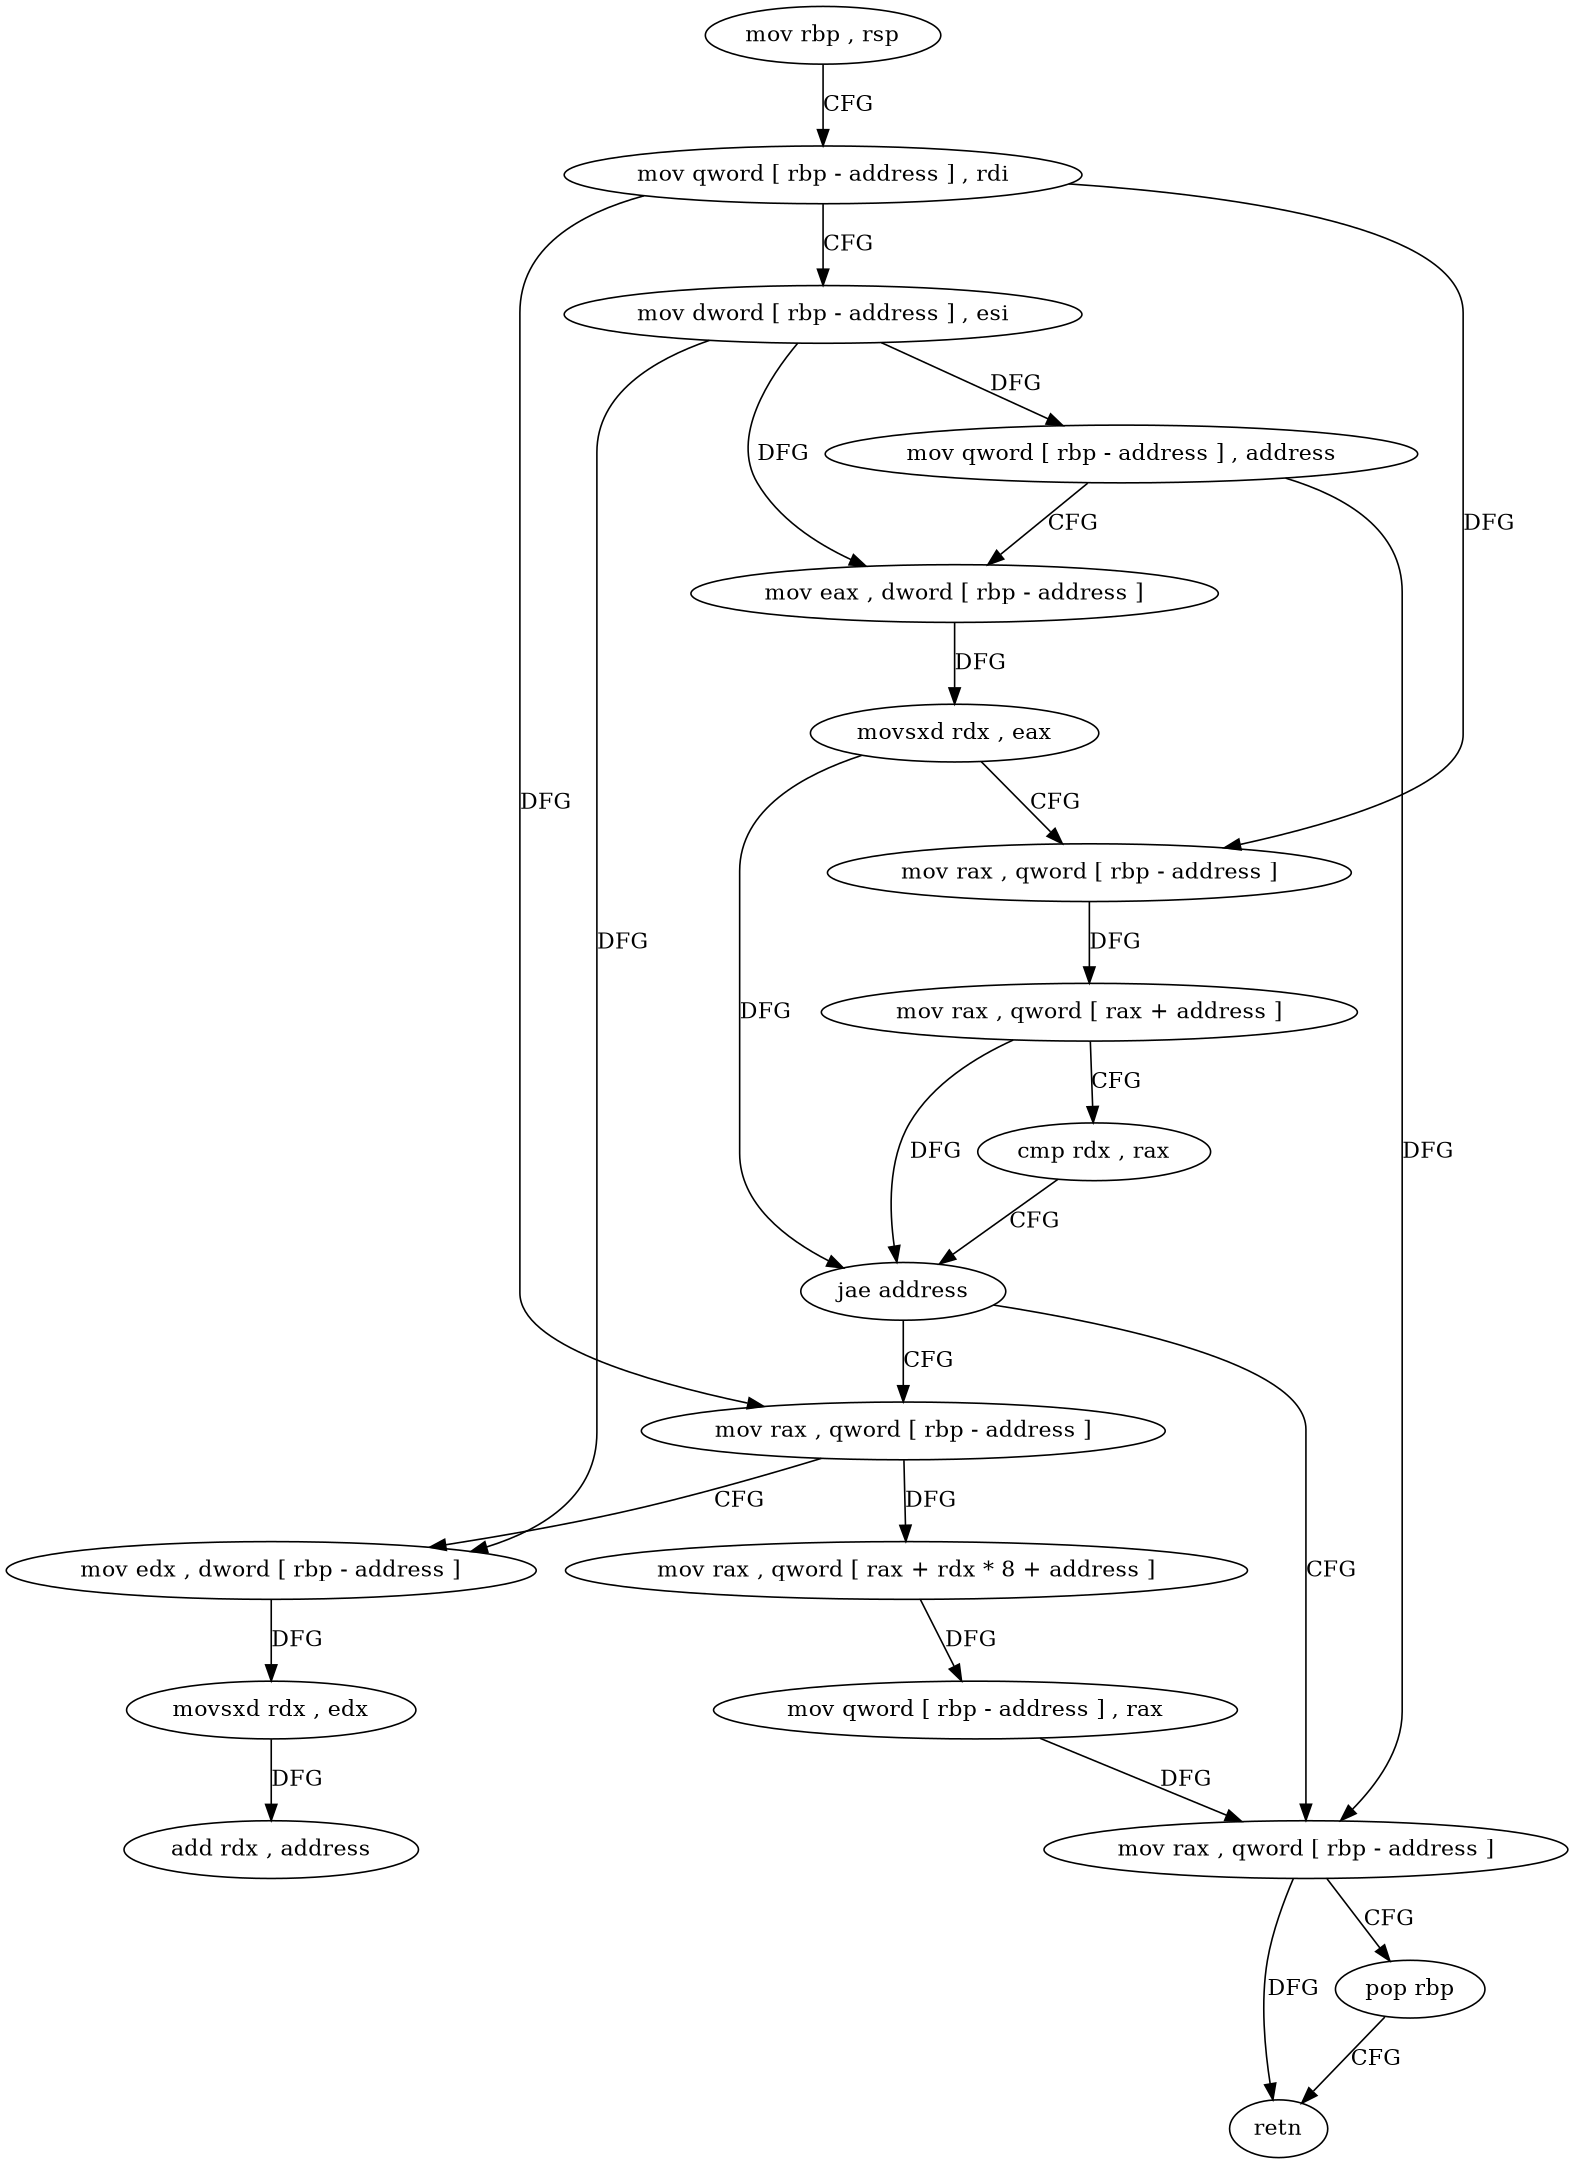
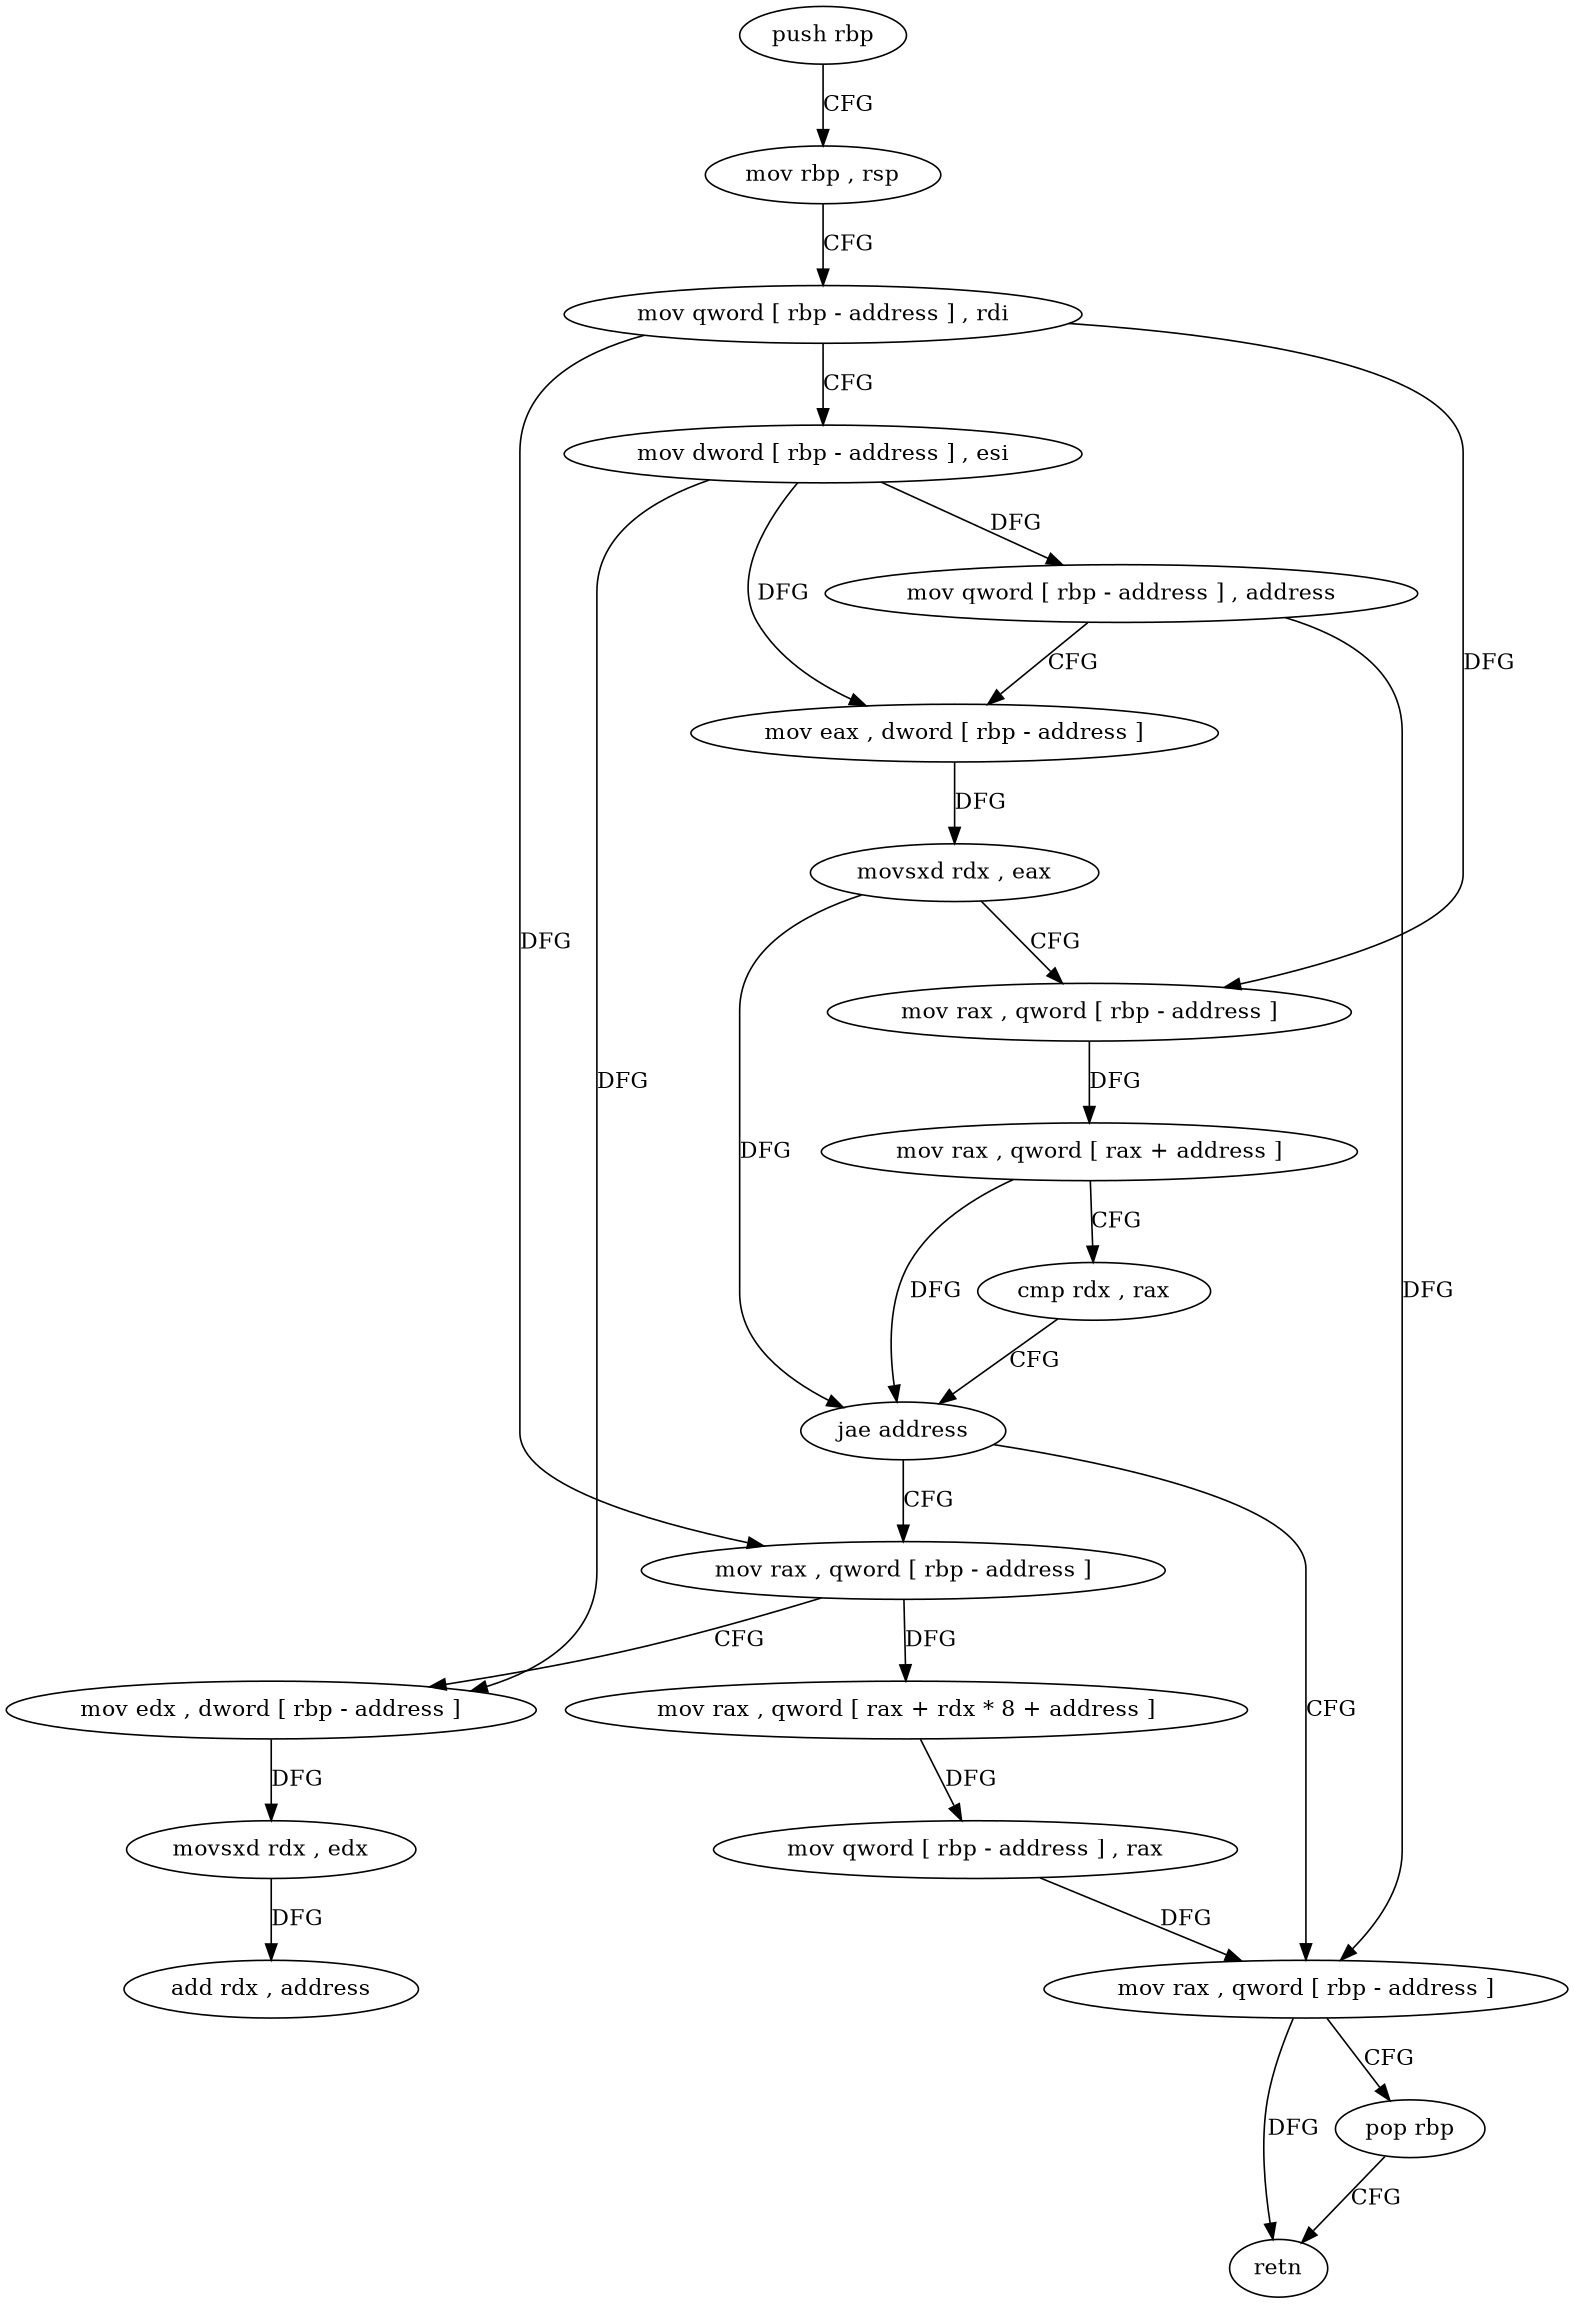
none -> (823, 35)
